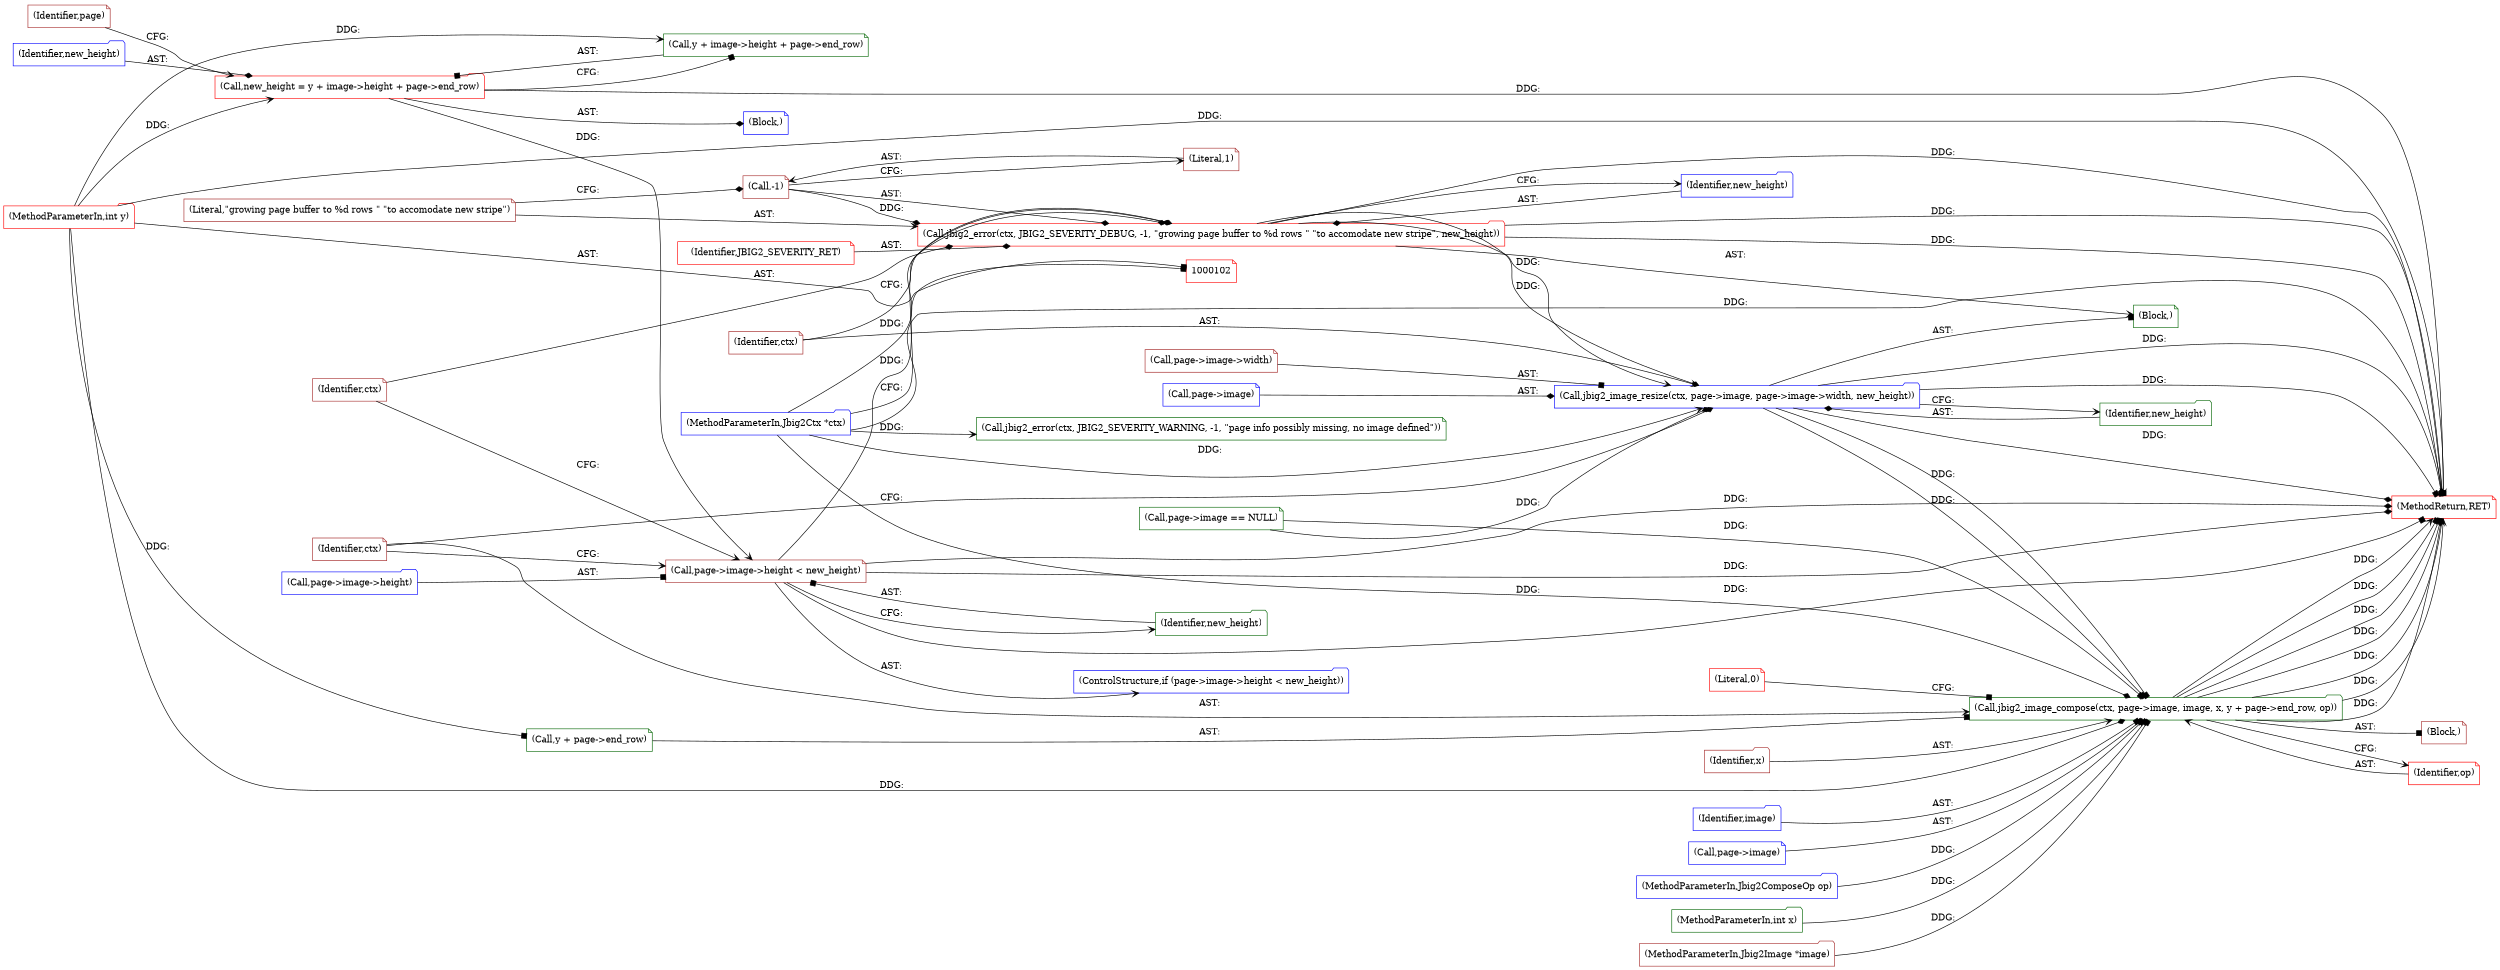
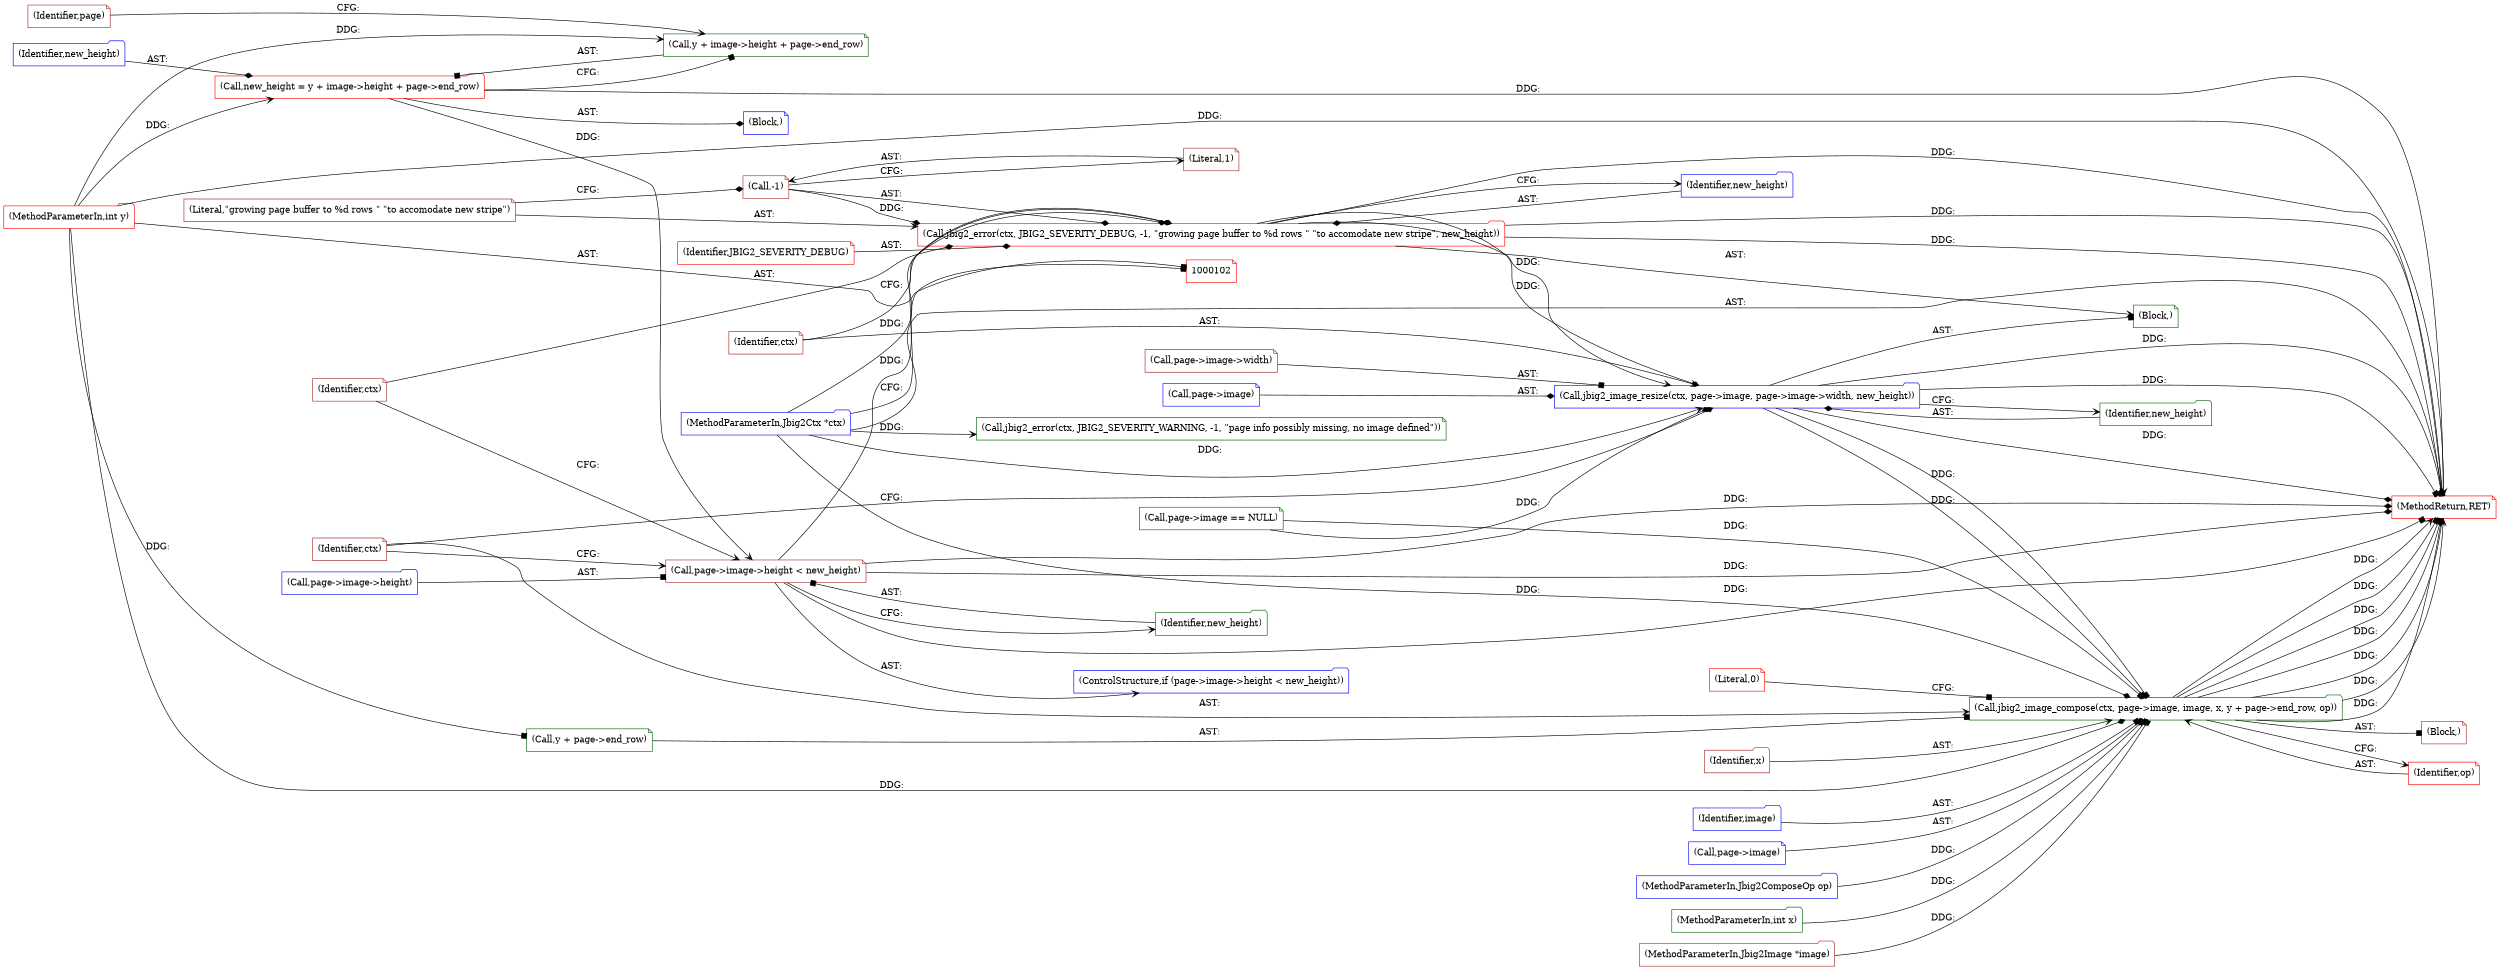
(167, 50) -> (405, 14)
(1409, 121) -> (1409, 121)
(766, 253) -> (766, 253)
(1737, 303) -> (1737, 303)
